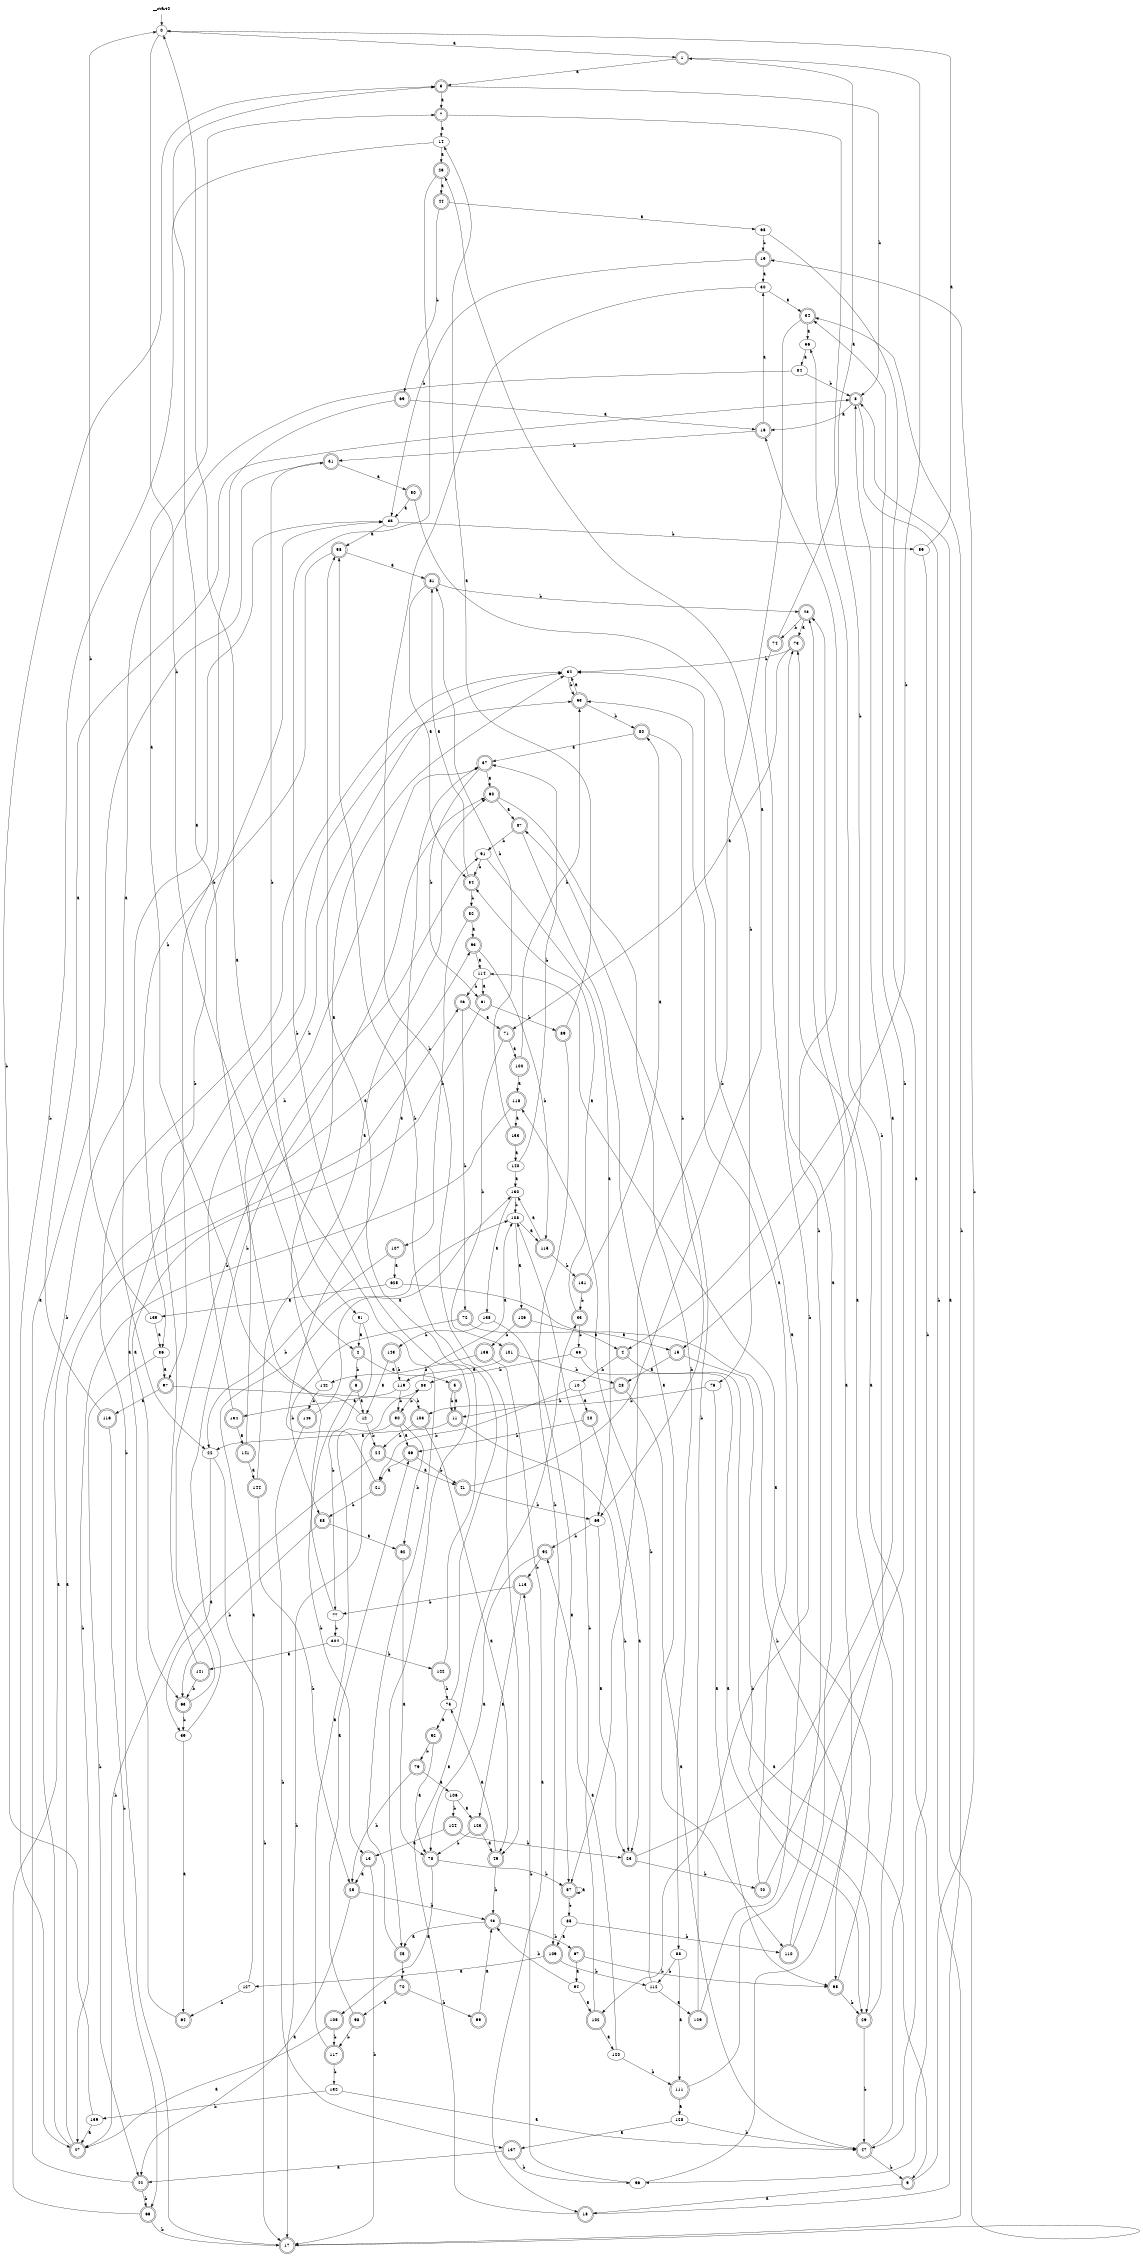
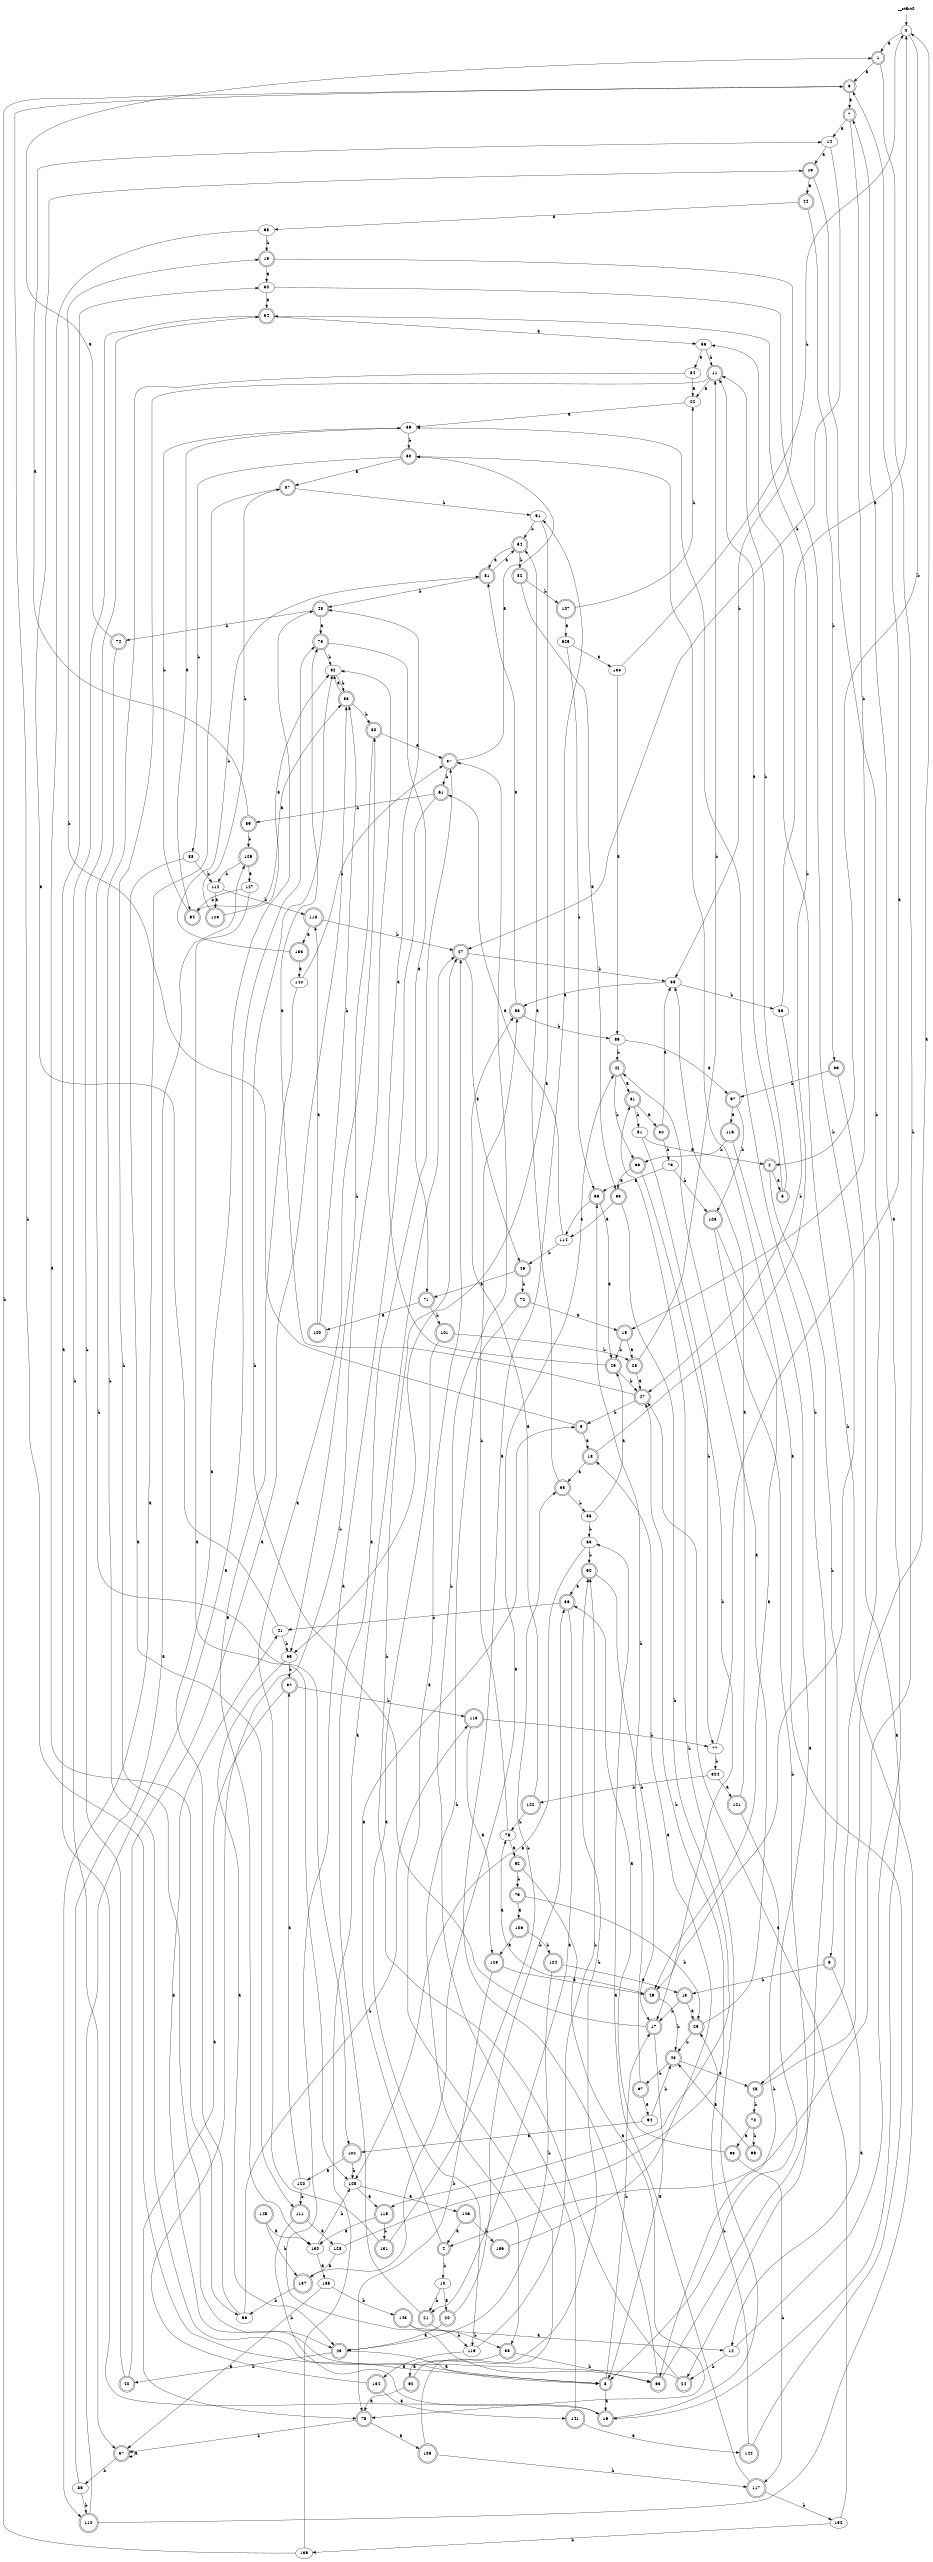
none -> (708, 356)
none -> (163, 566)
(195, 1084) -> (745, 1413)
(227, 1266) -> (502, 1457)
(324, 1386) -> none
(416, 1479) -> (588, 2037)
(463, 1488) -> (280, 1631)
(454, 1796) -> (519, 1928)
(264, 1846) -> none
(852, 2003) -> (610, 1284)
